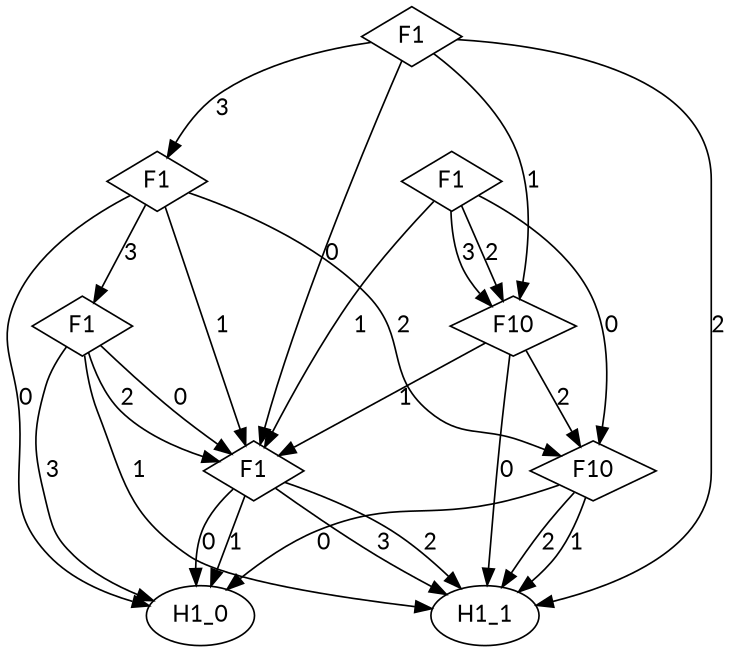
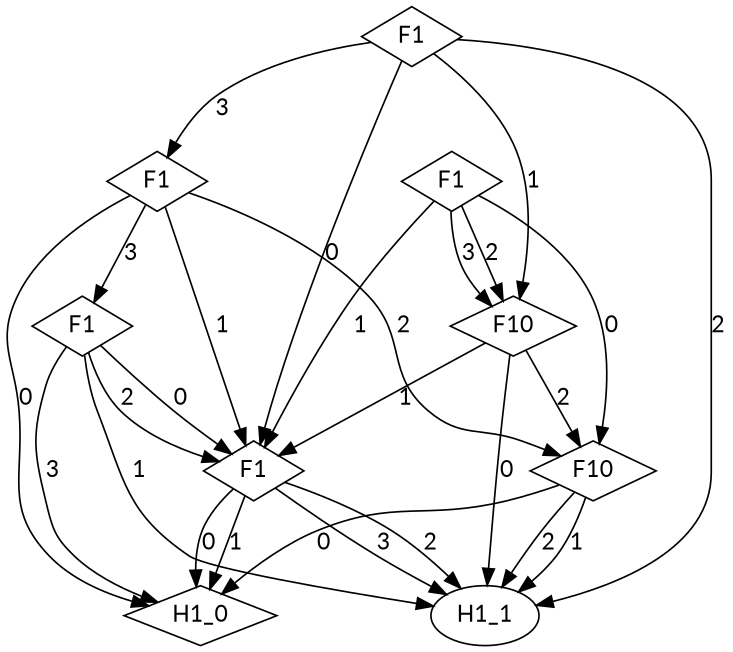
(200, 616) -> (200, 616)
